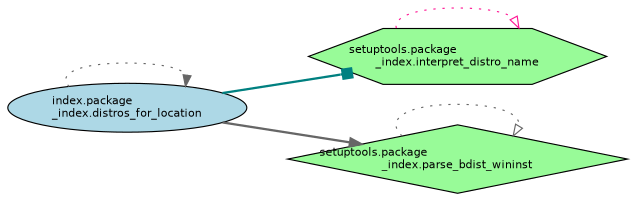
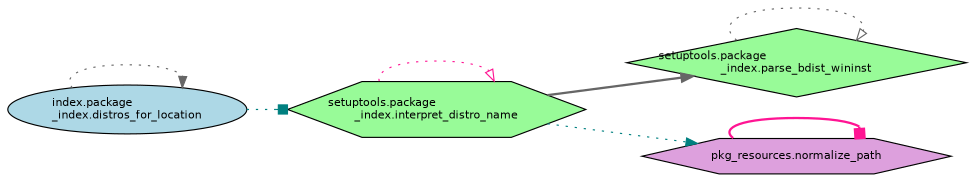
(281, 84) -> (261, 109)
(286, 132) -> (615, 86)
none -> (797, 156)
